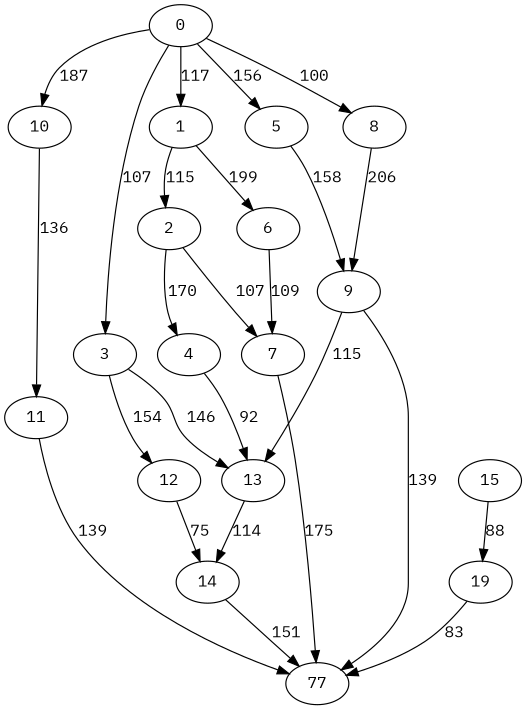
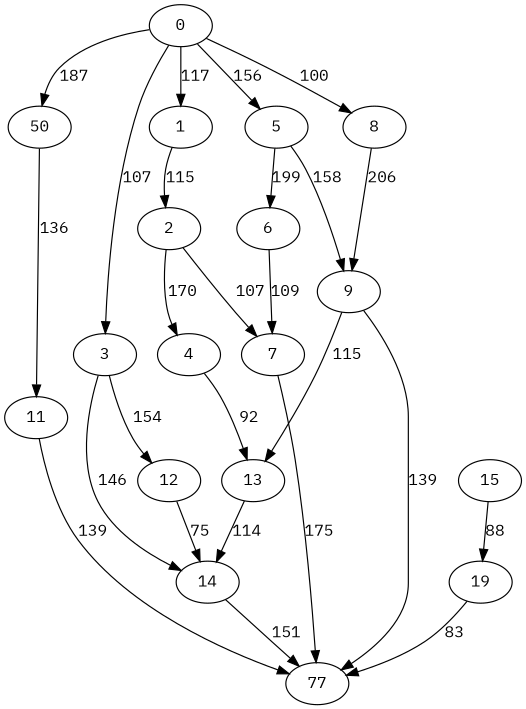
(40, 127) -> (40, 127)
(220, 173) -> (273, 172)
(173, 416) -> (92, 487)
